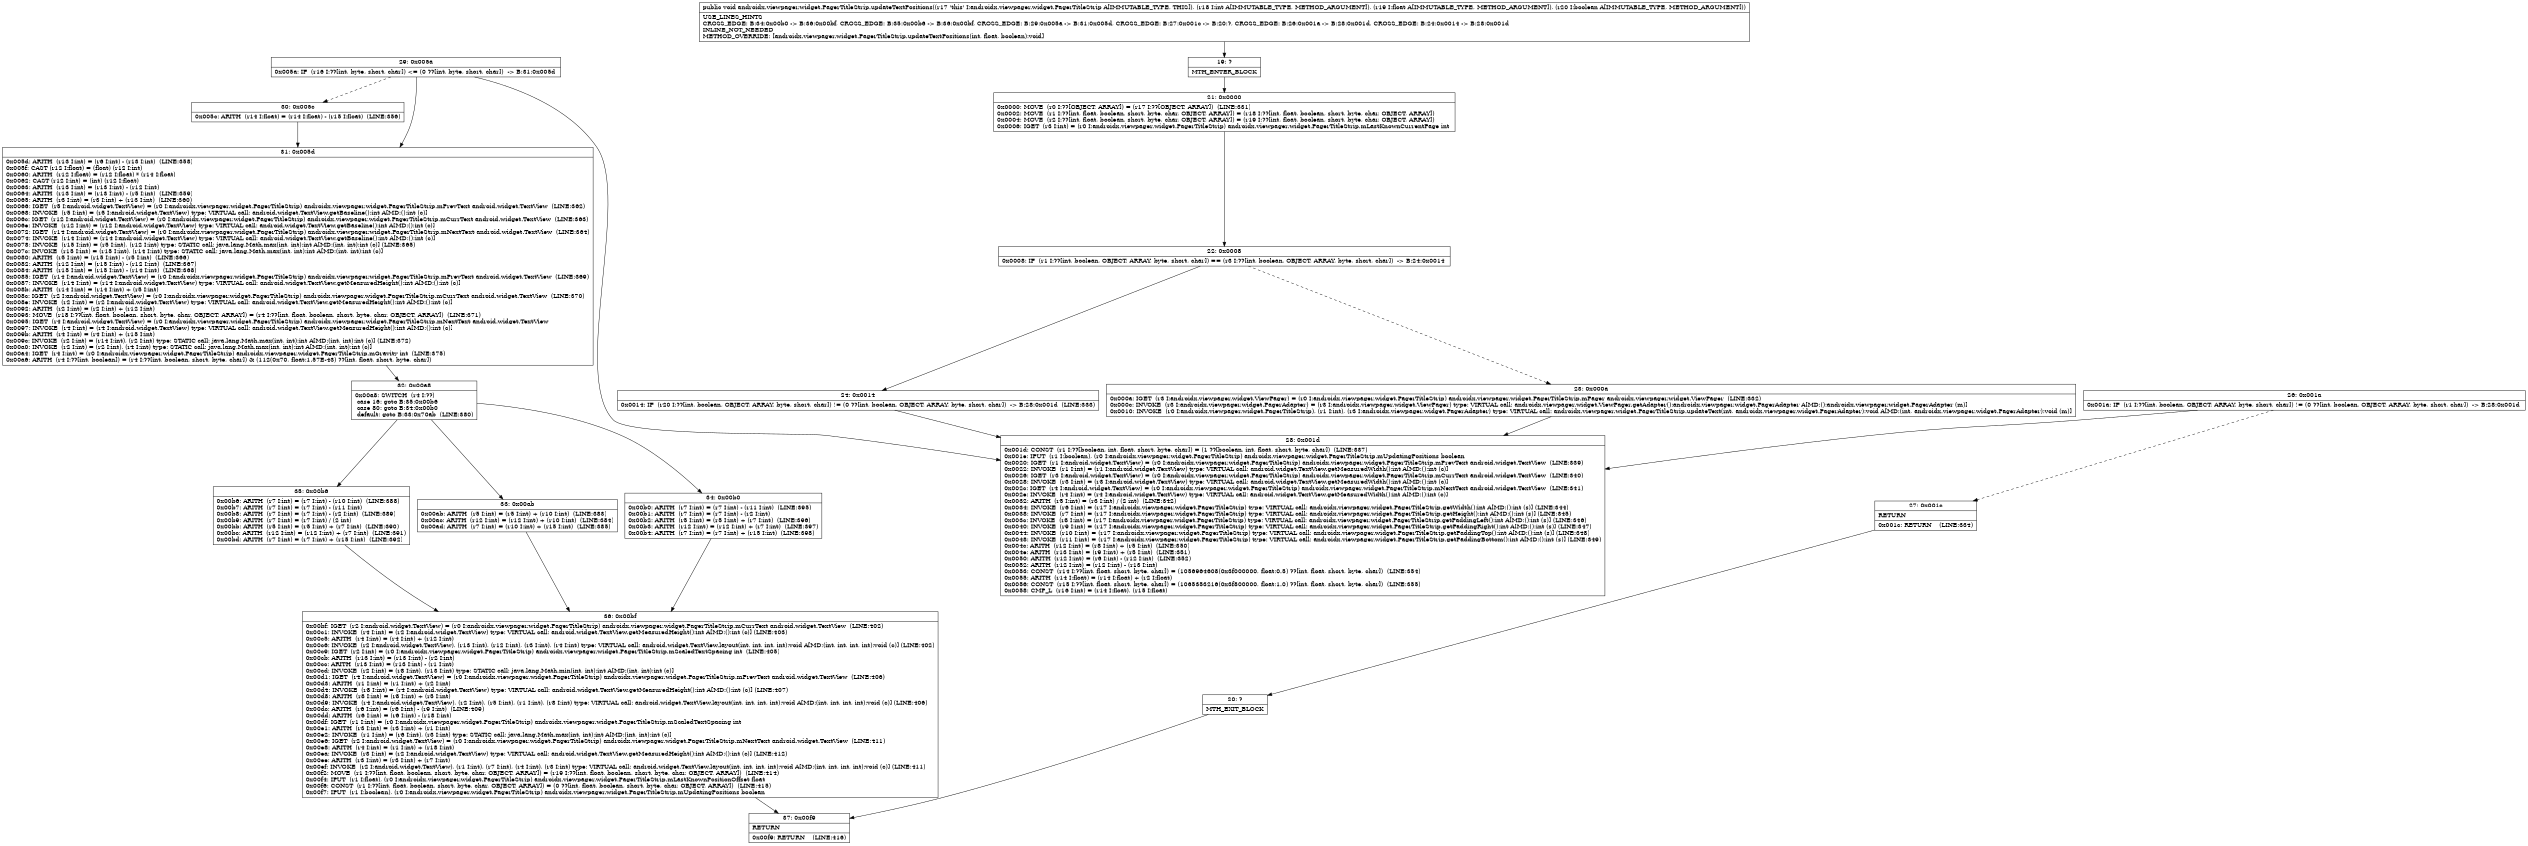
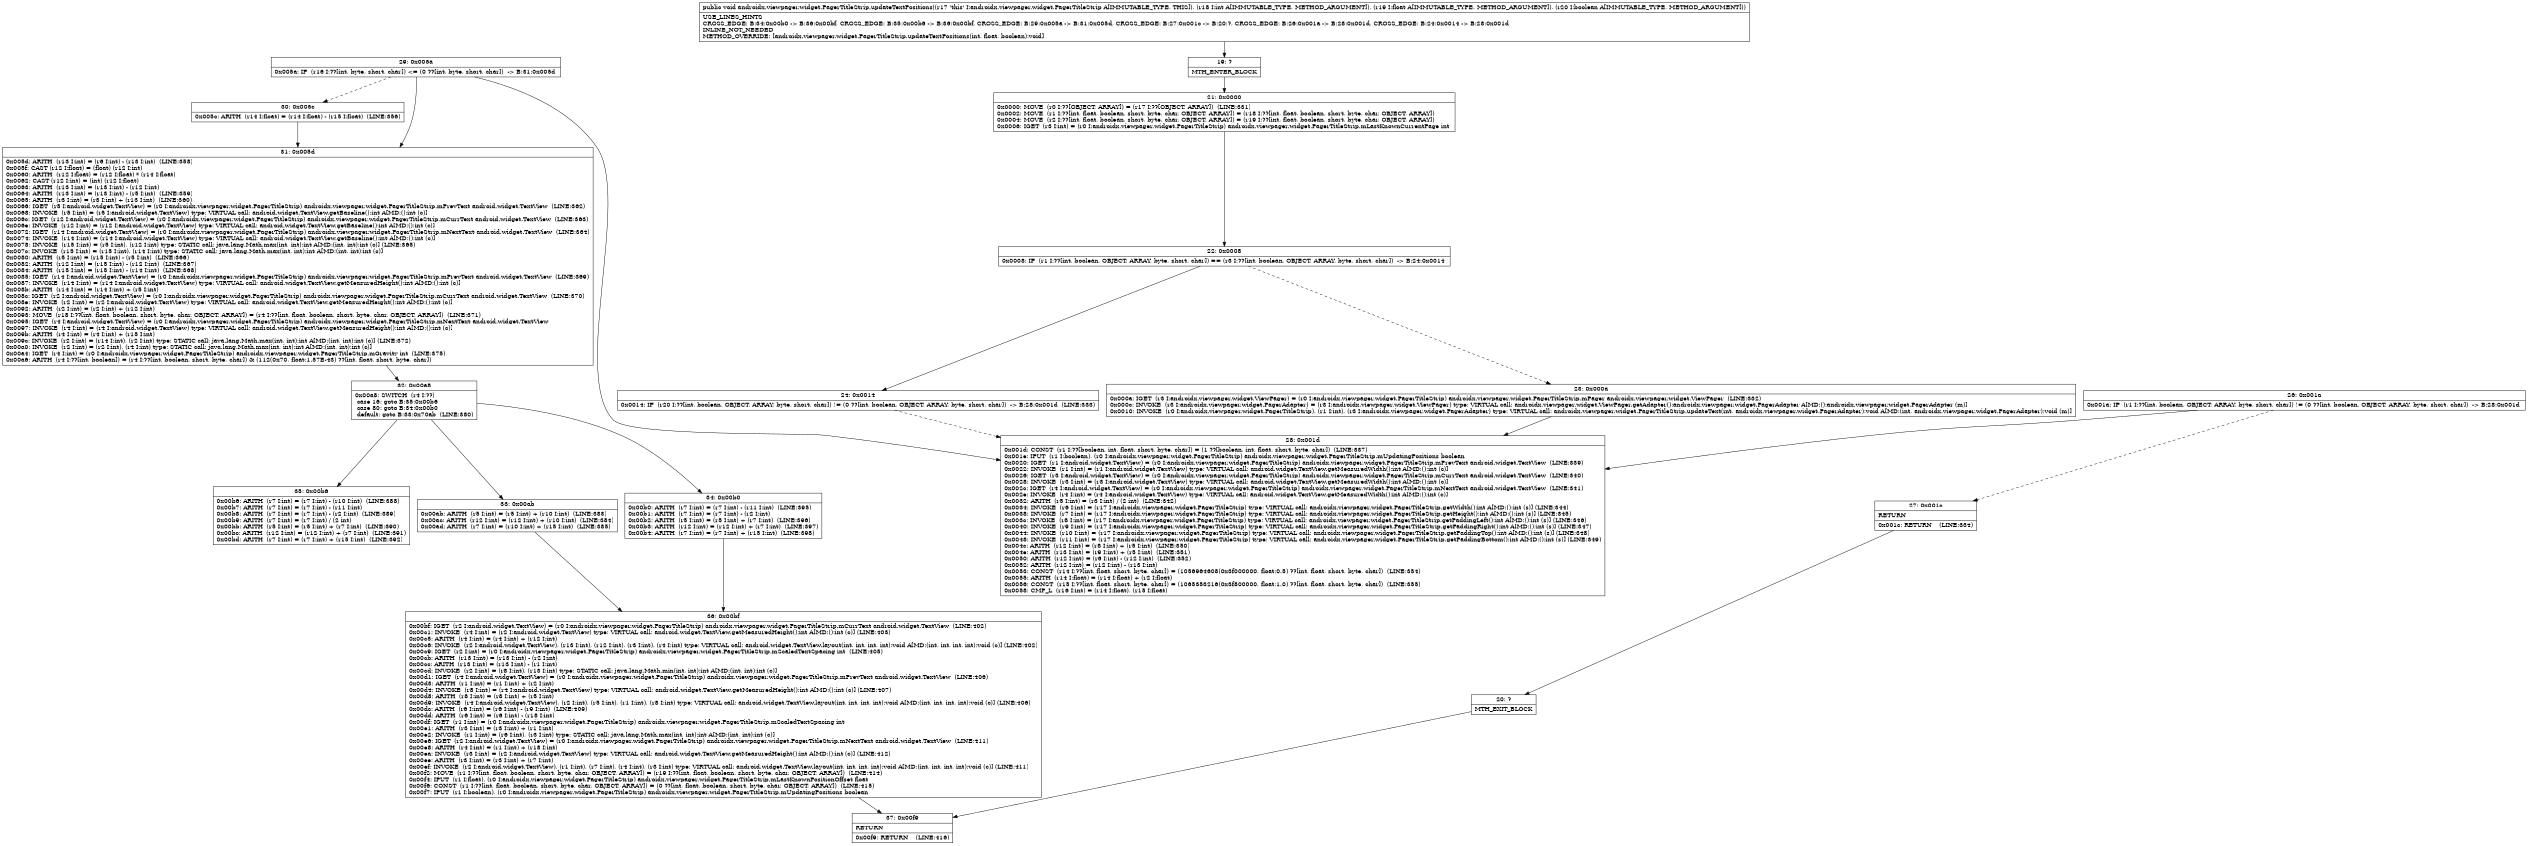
(946, 423) -> (946, 423)
(388, 579) -> none
